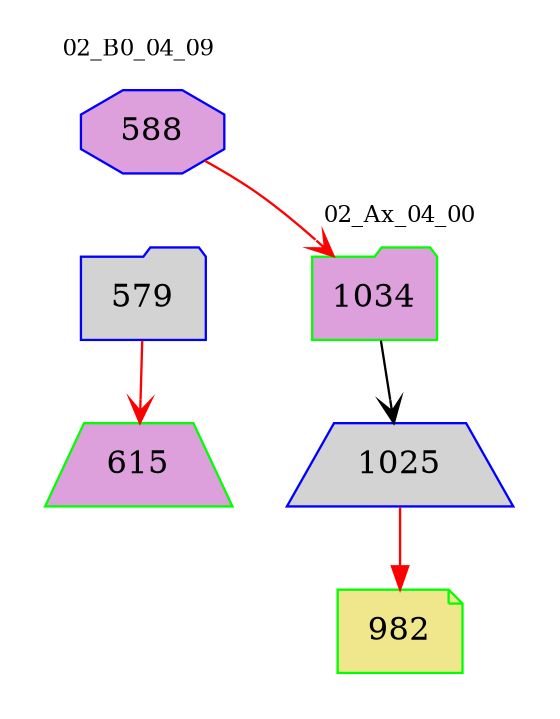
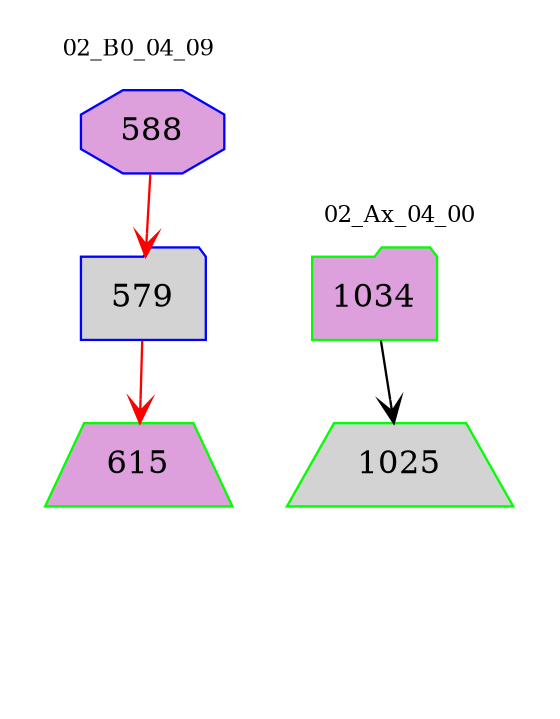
(284, 213) -> (149, 204)
(400, 465) -> (400, 465)
(400, 631) -> none
